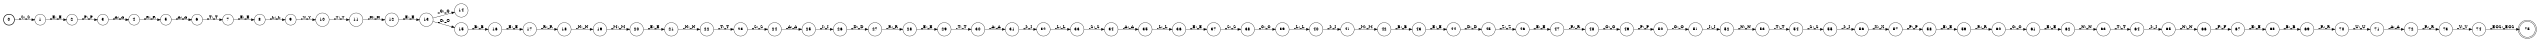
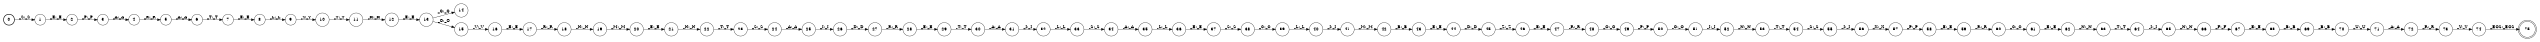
(478, 27) -> (478, 27)
(2324, 27) -> (2324, 27)
